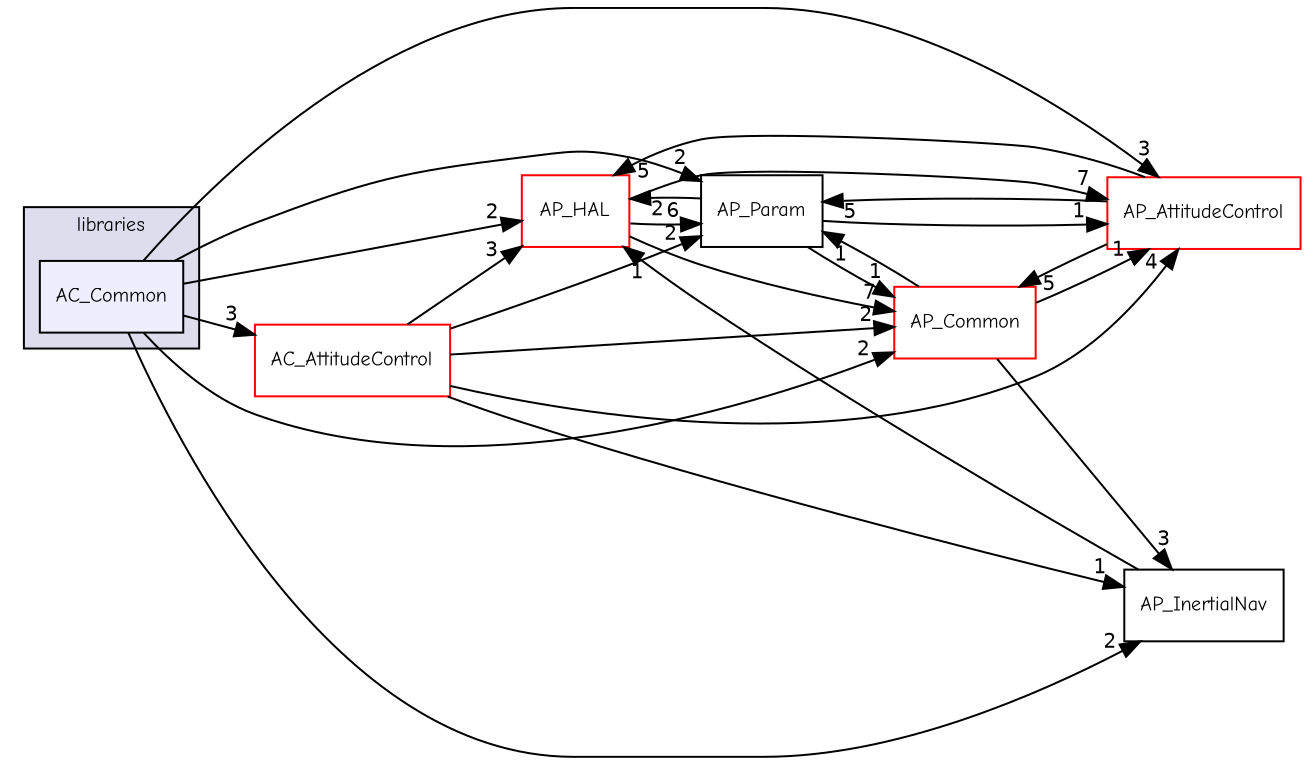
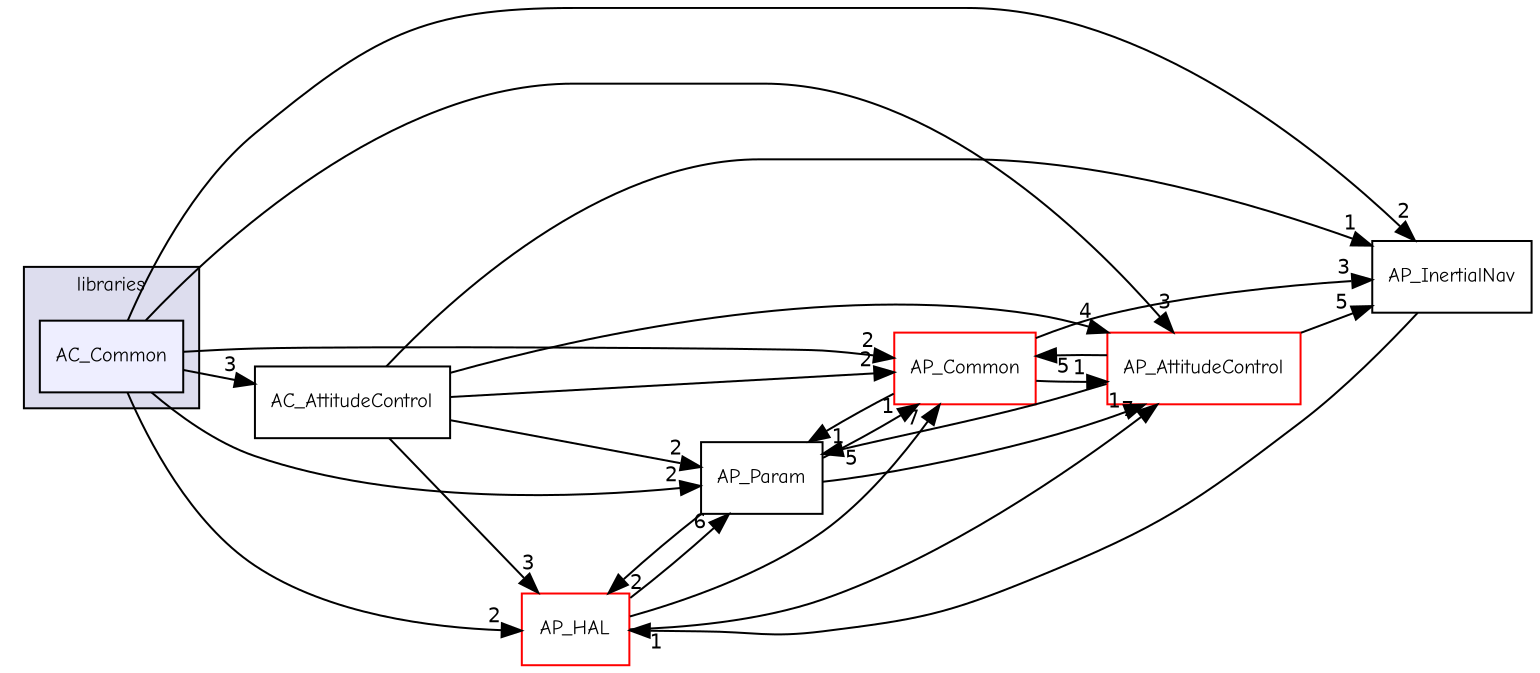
(888, 138) -> (1327, 323)
(353, 360) -> (353, 402)
